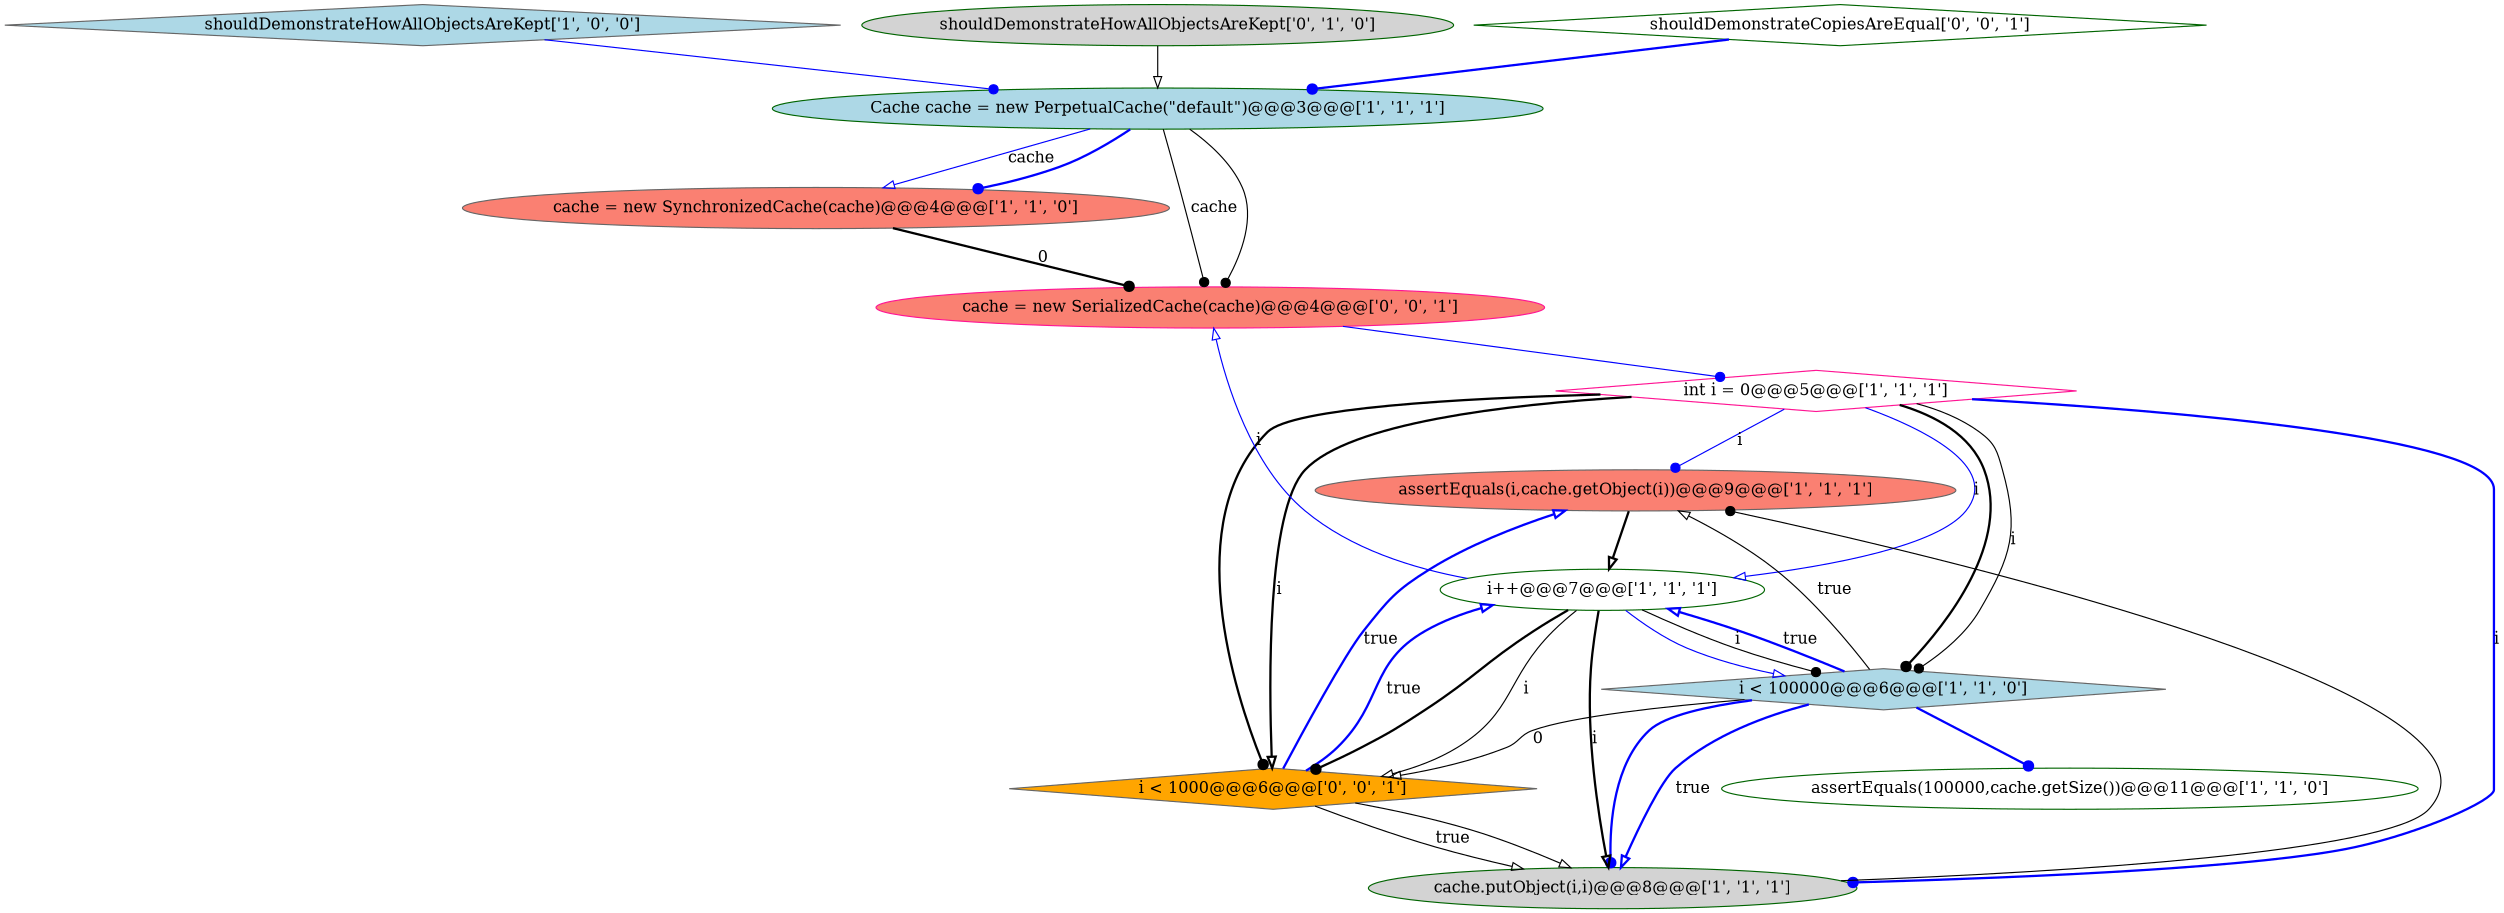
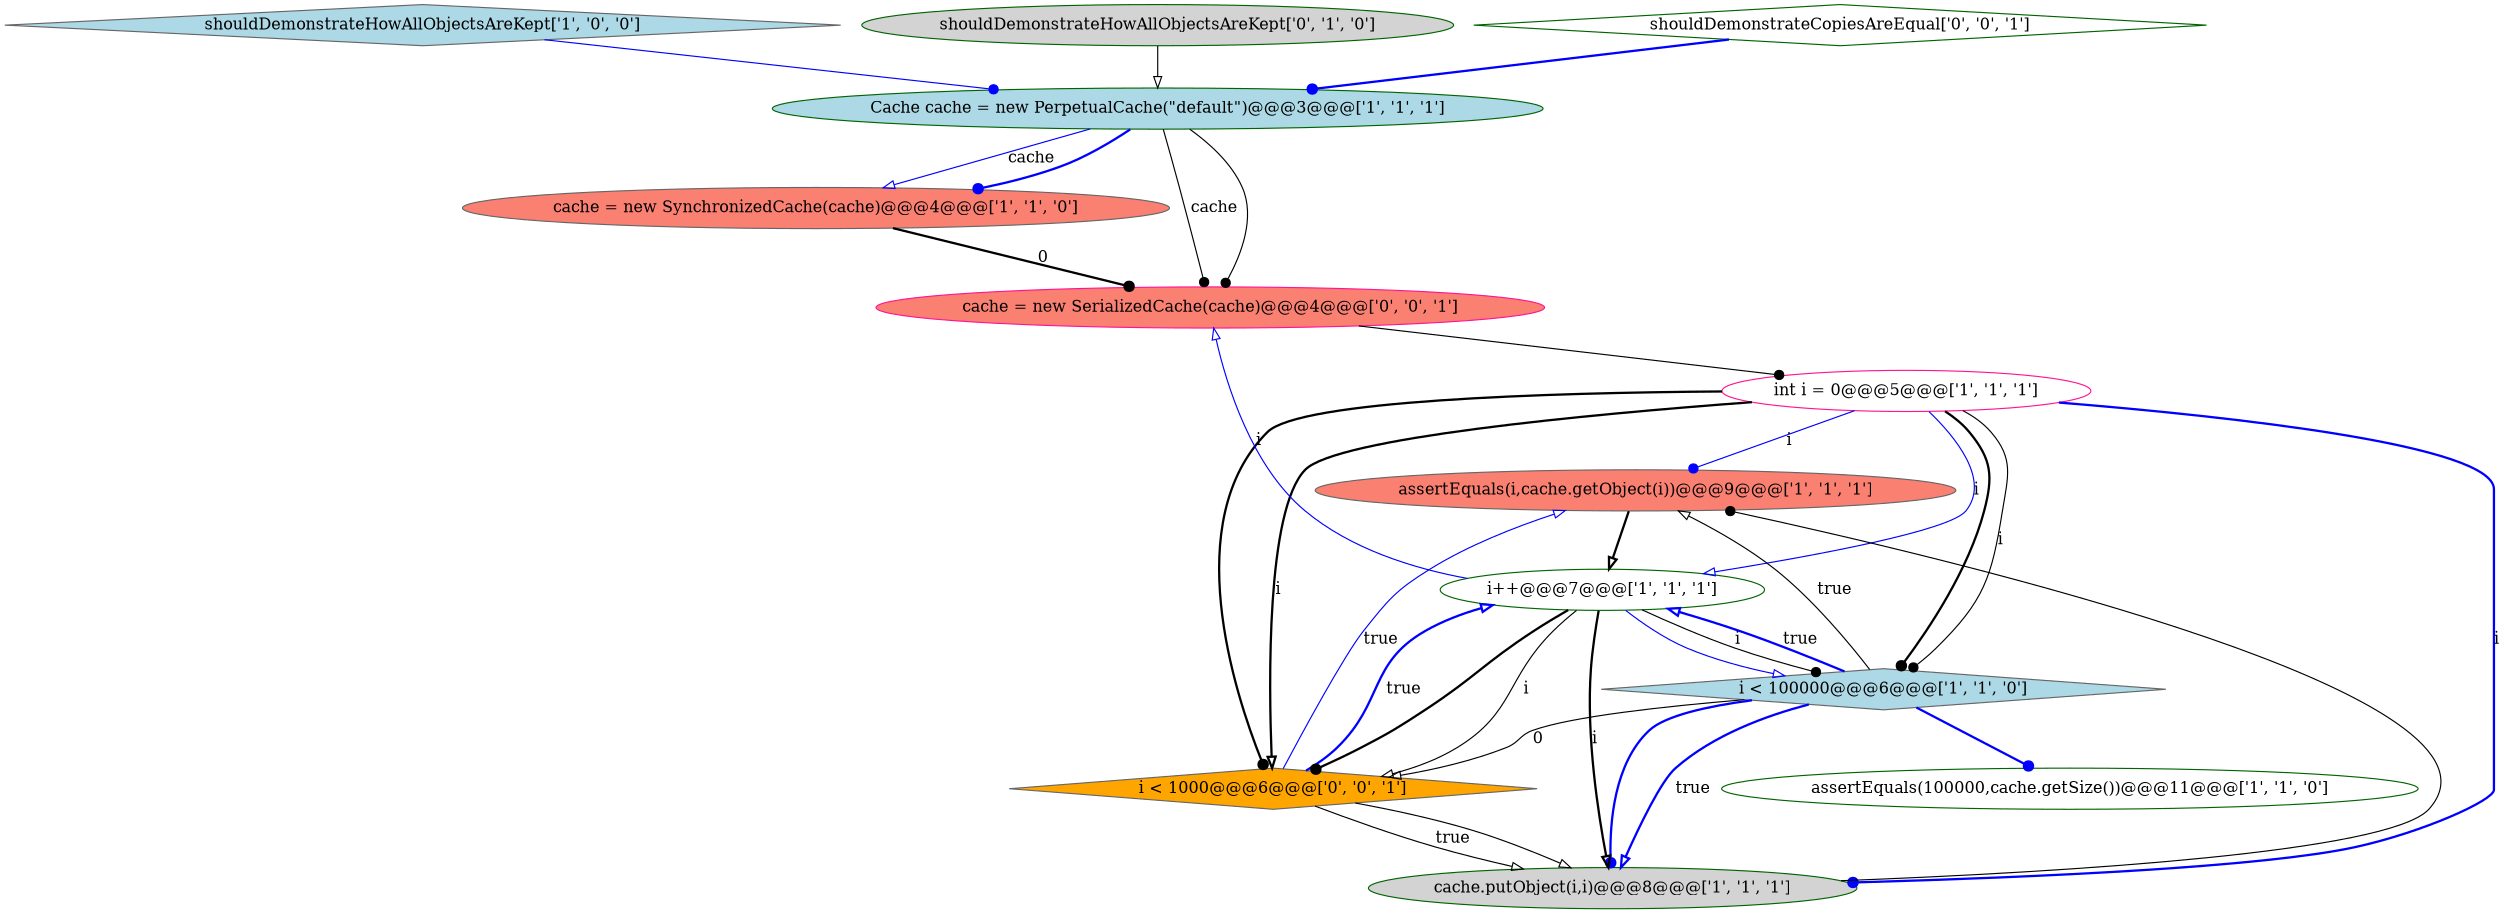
(1529, 351) -> (1567, 350)
(1816, 391) -> (1906, 391)
(1385, 605) -> (1385, 605)
